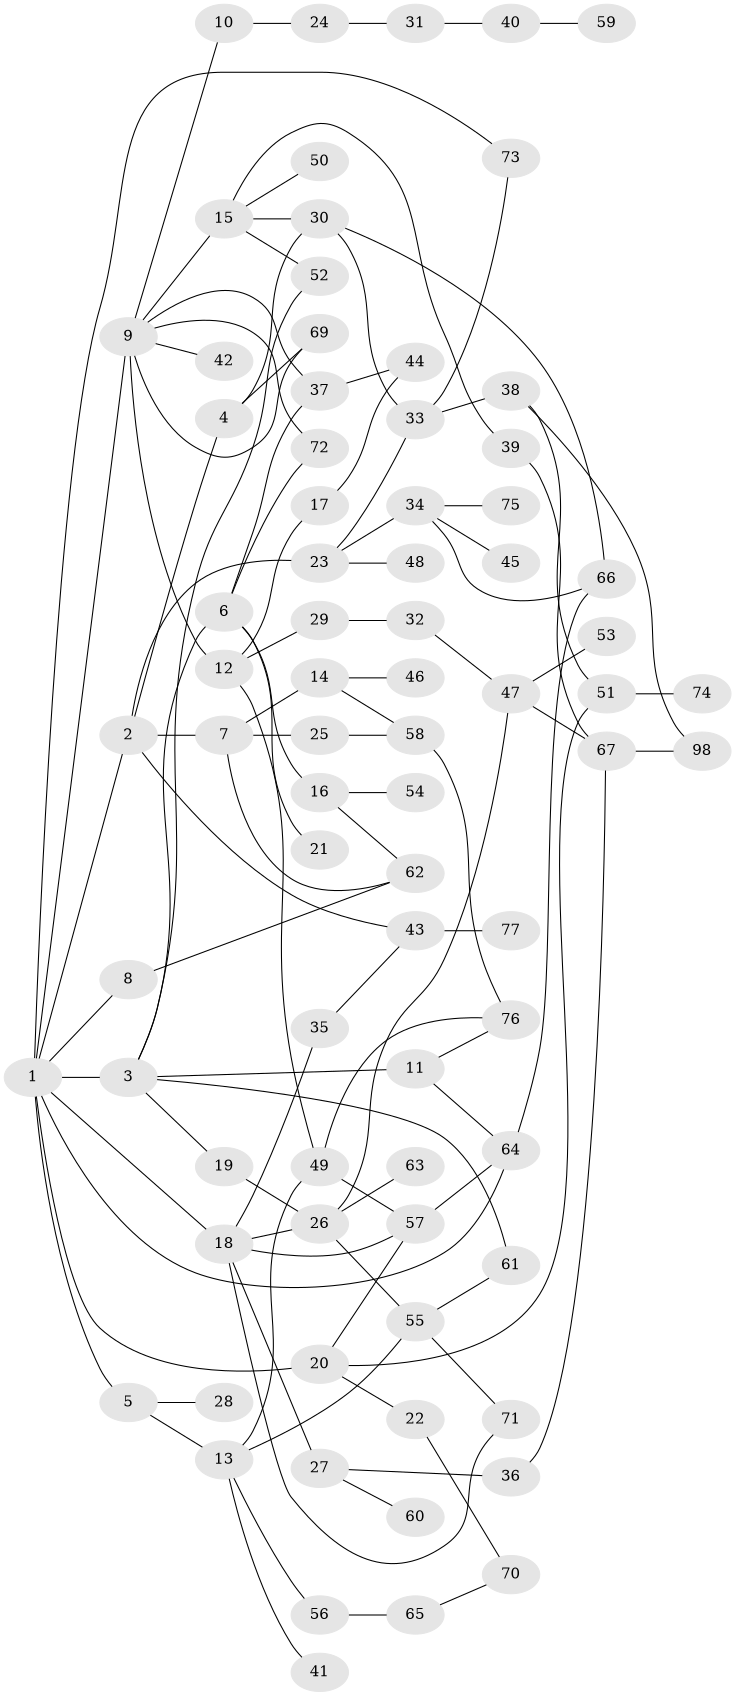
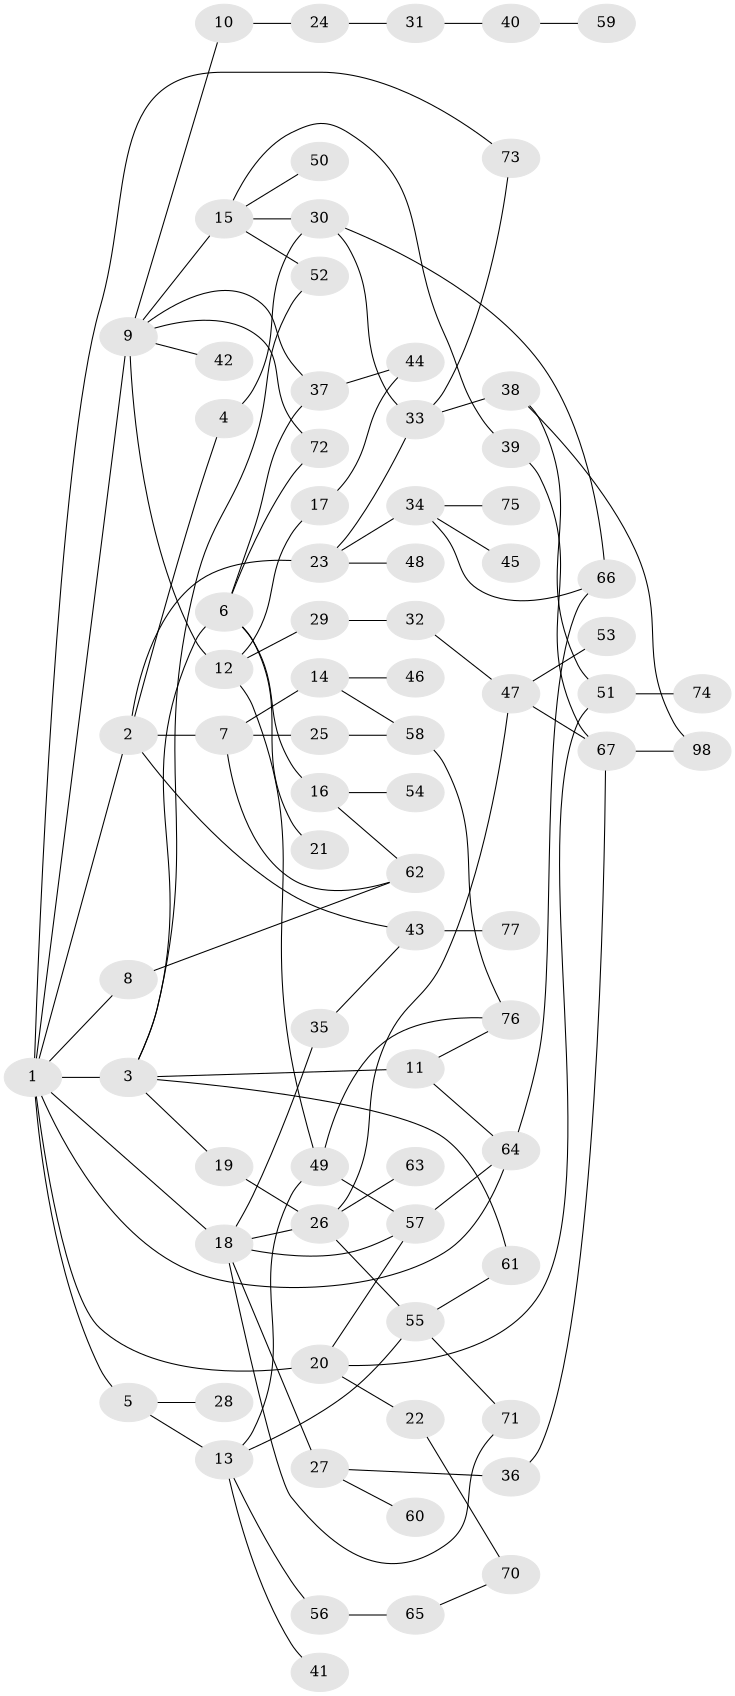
(320, 334) -> none
